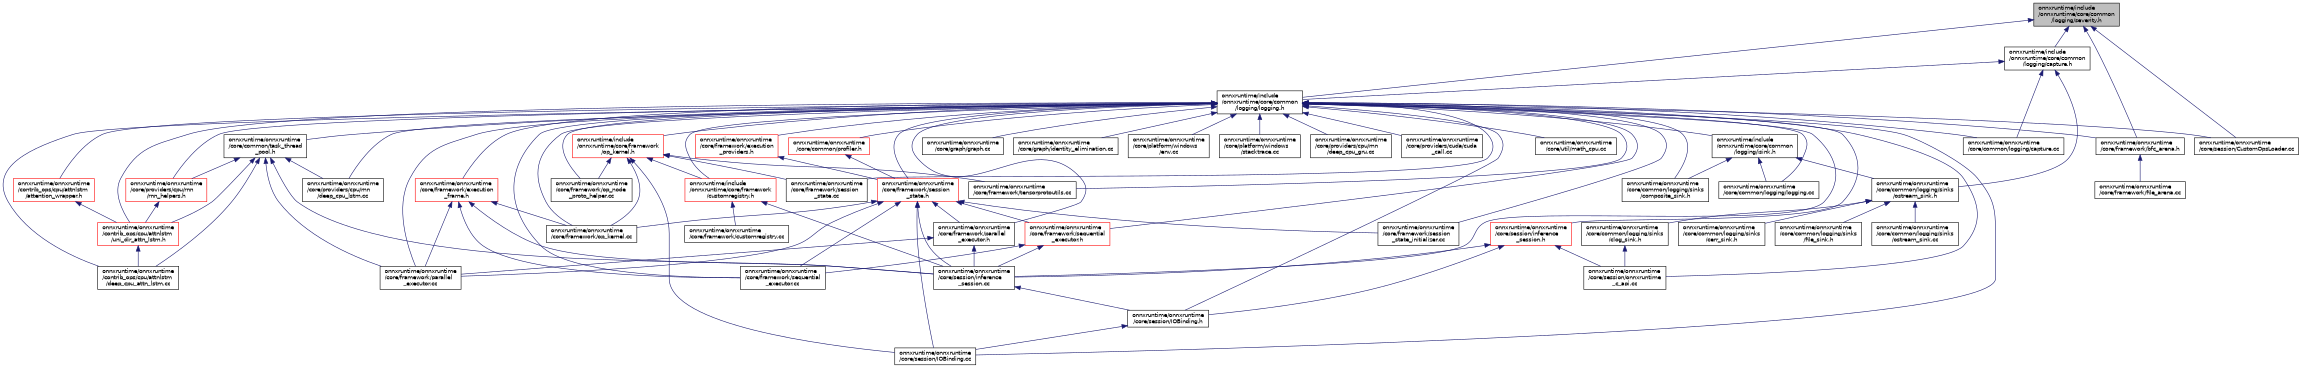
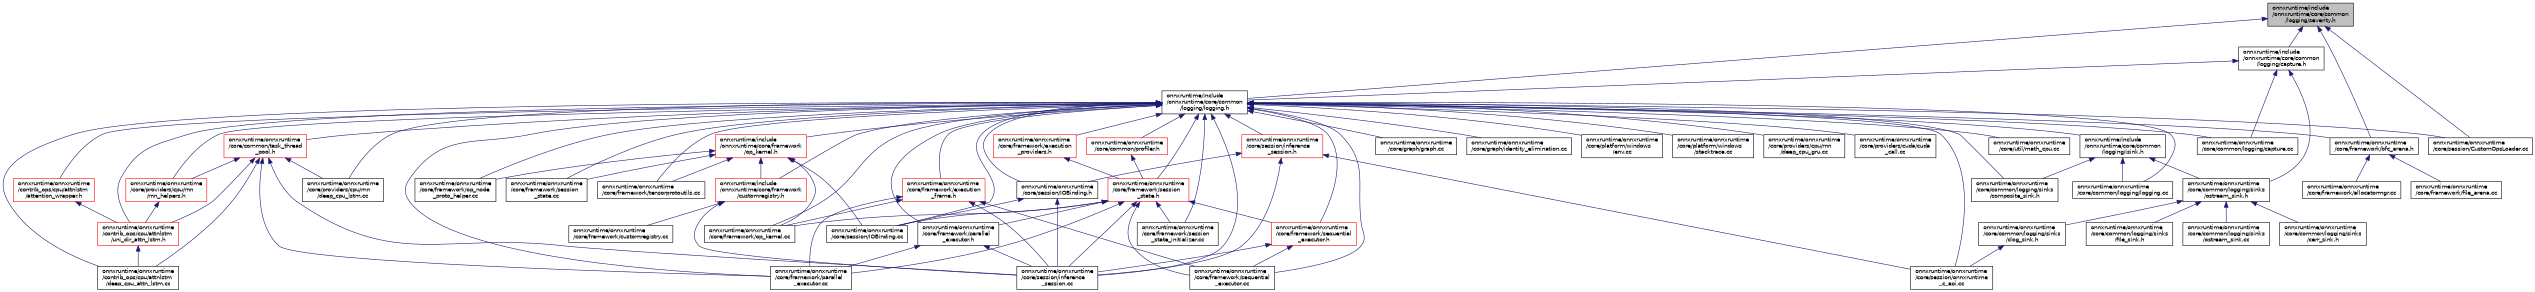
(265, 146) -> (265, 146)
none -> (2352, 190)
(1075, 299) -> (1057, 235)
